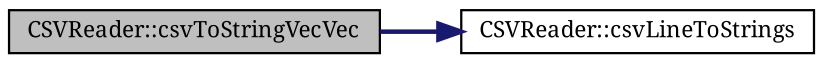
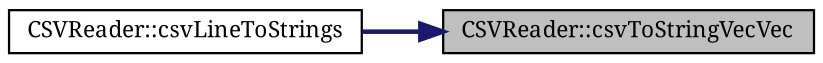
(409, 32) -> (391, 32)
